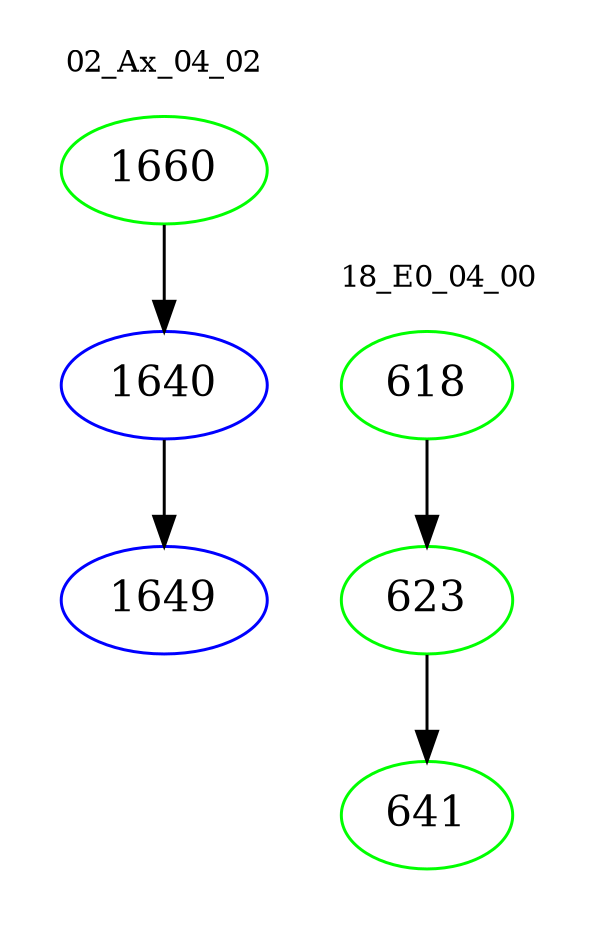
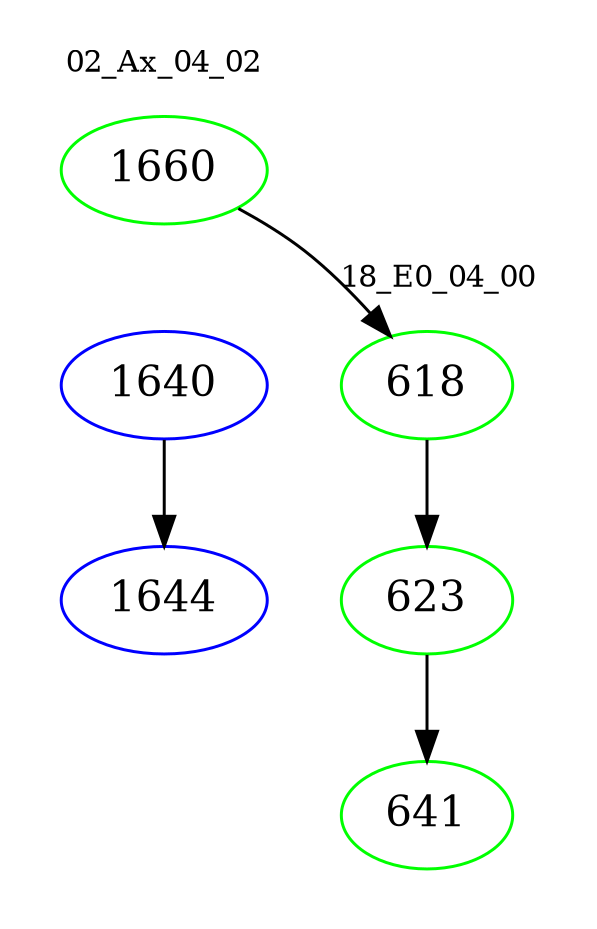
(164, 263) -> (335, 277)
(164, 600) -> (164, 600)
